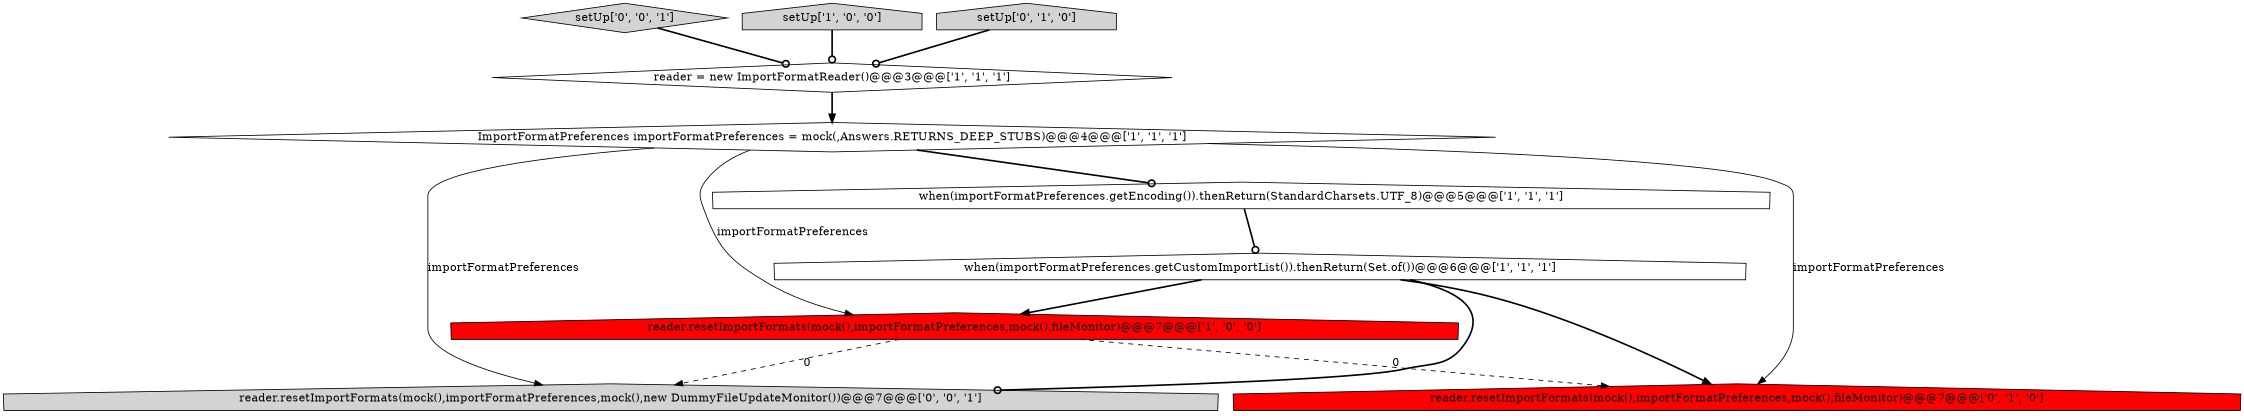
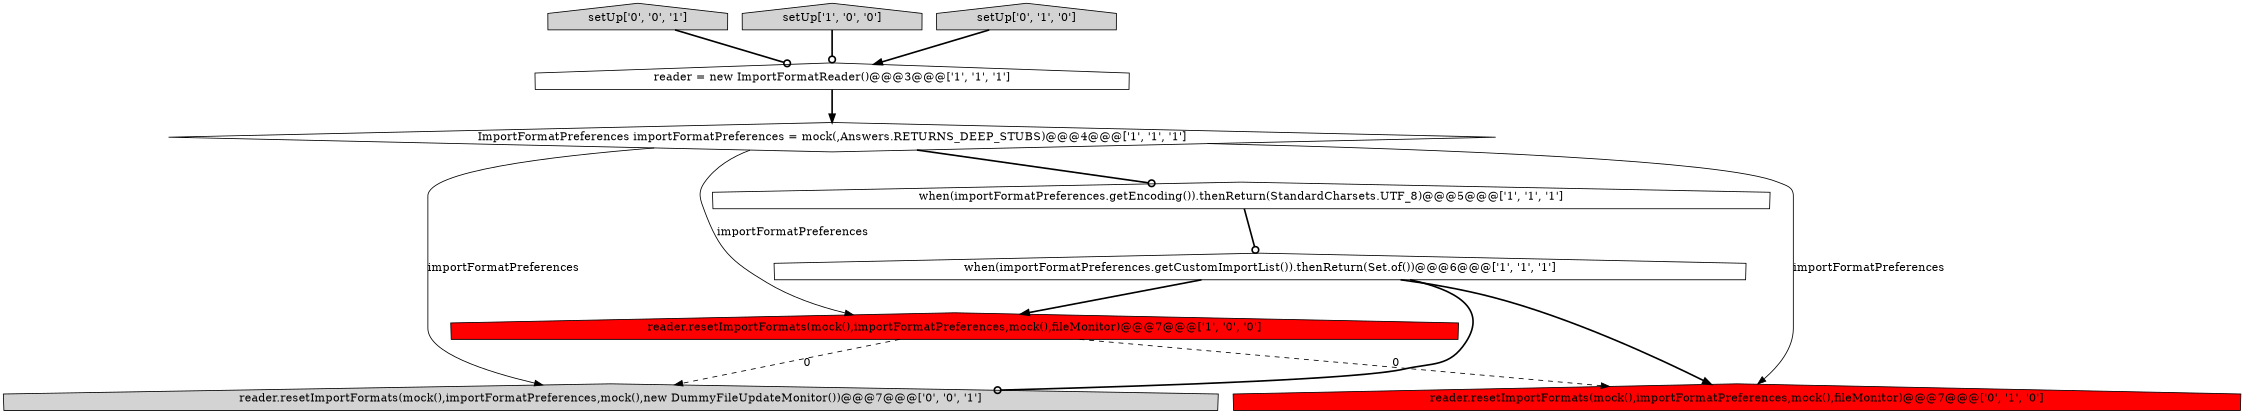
(625, 18) -> (638, 18)
(934, 46) -> (936, 46)
(832, 78) -> (832, 78)
